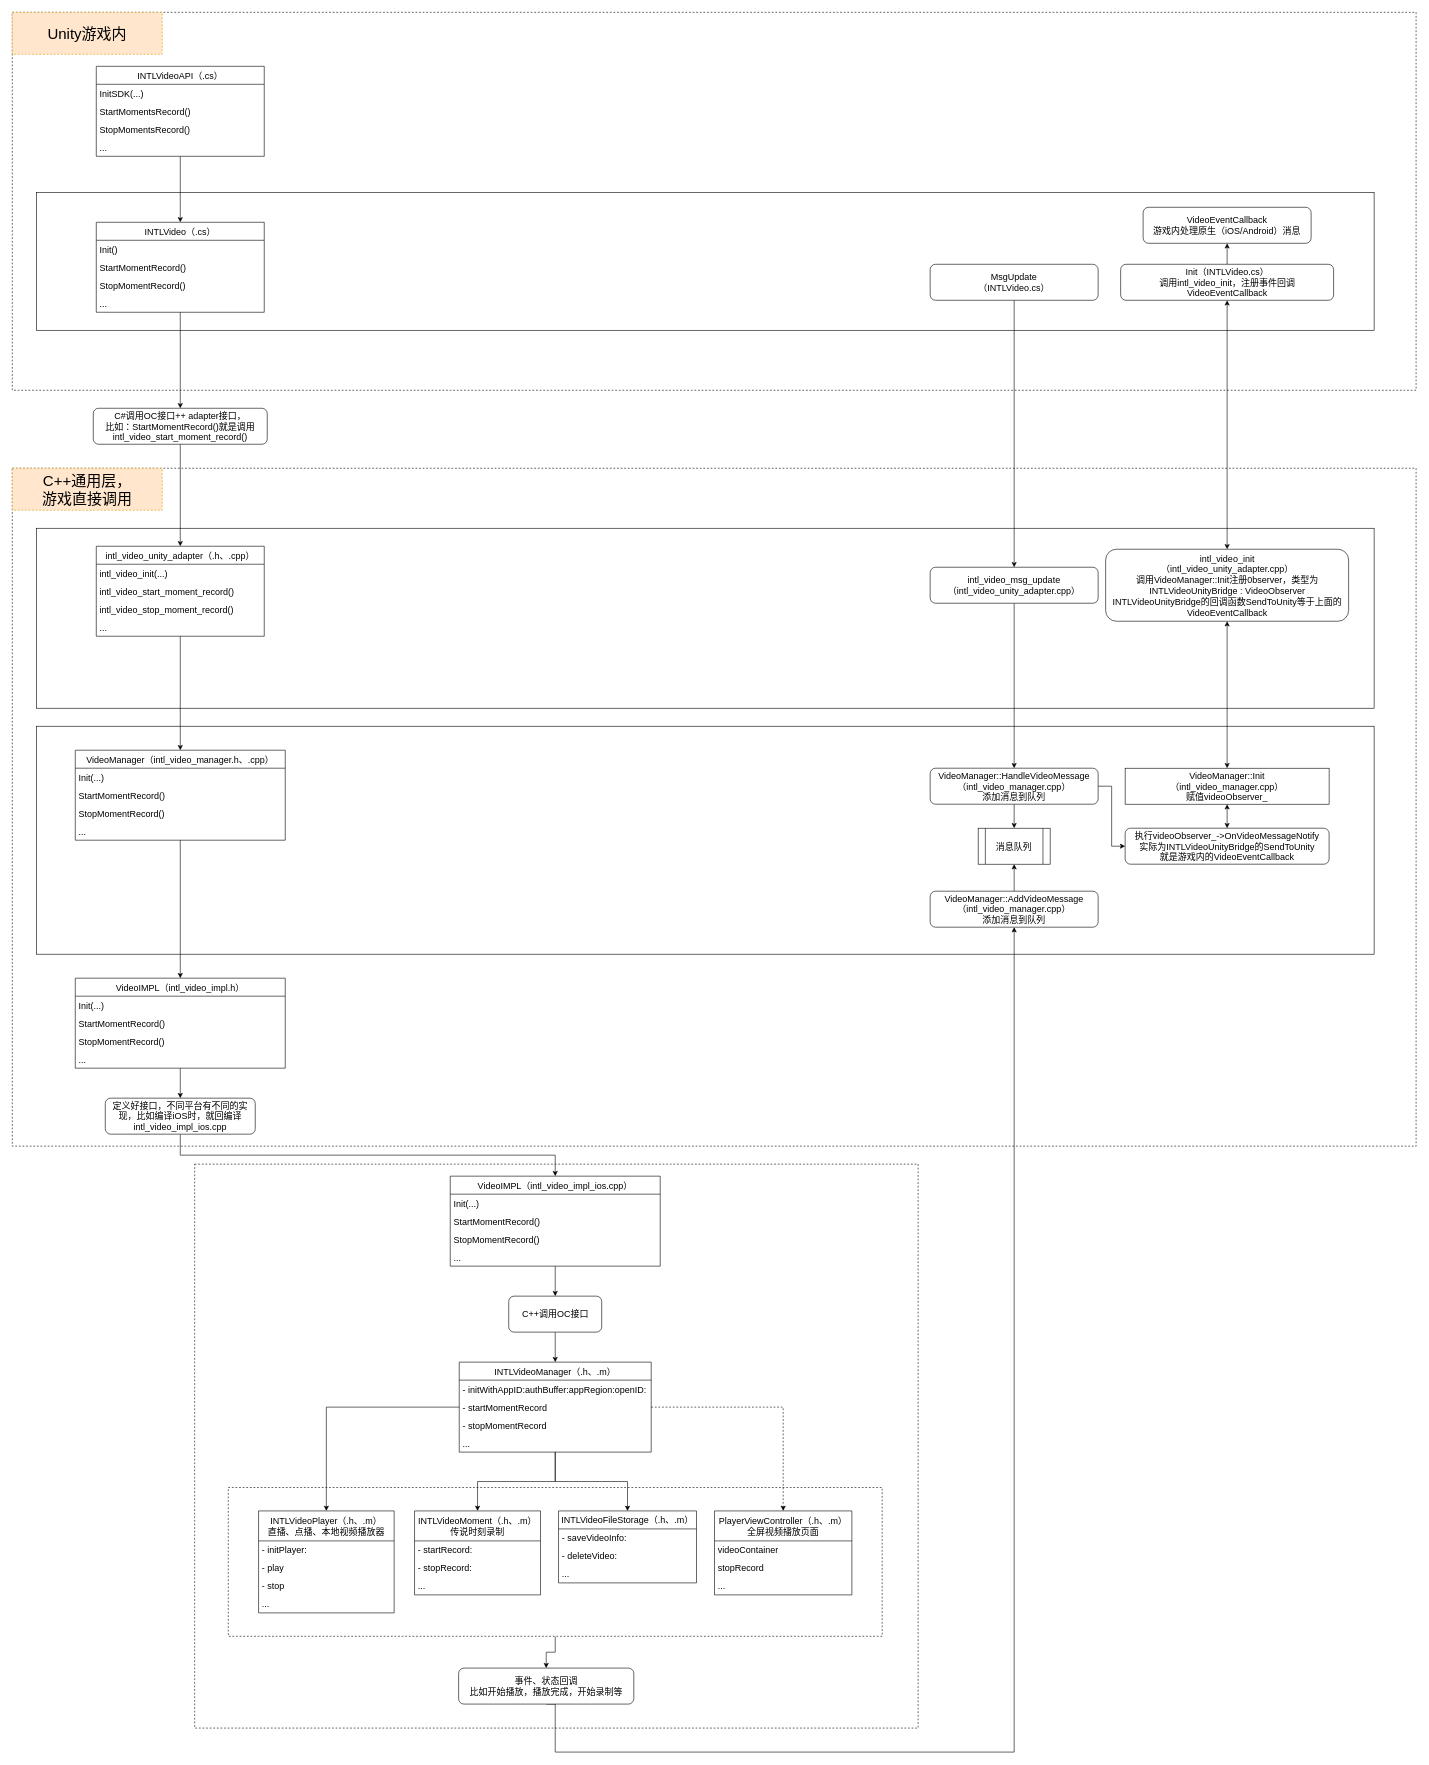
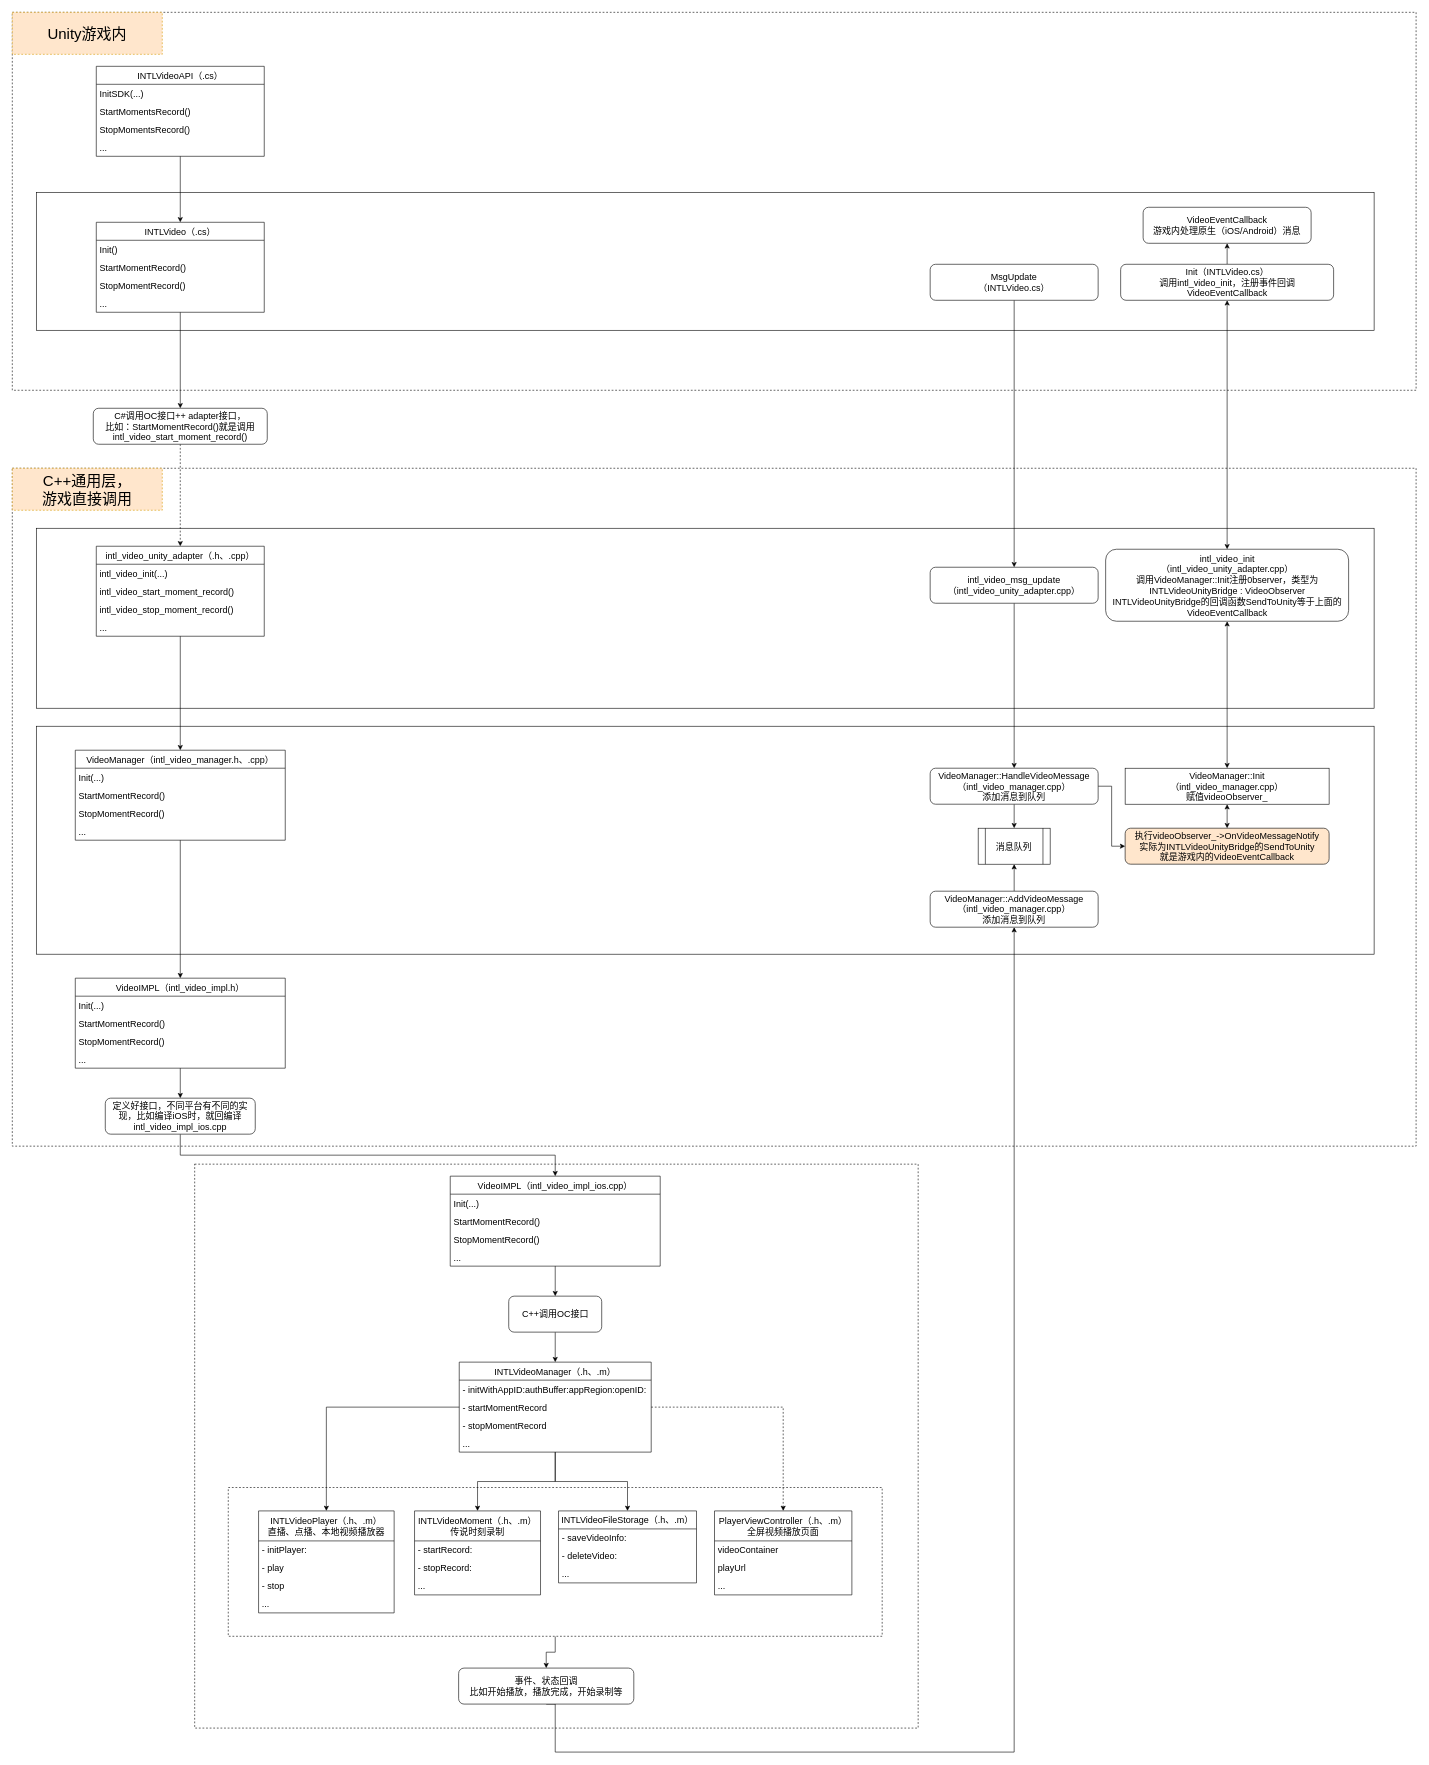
(180, 493) -> (180, 493)
(1227, 846) -> (1227, 846)
(743, 1569) -> (733, 1569)
